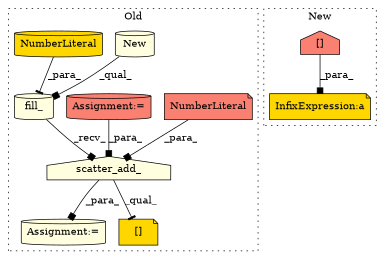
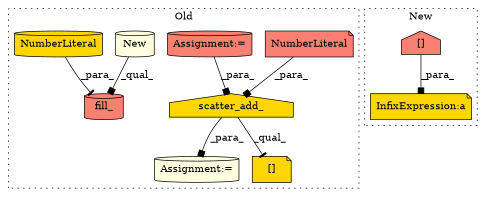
(34, 107) -> (104, 107)
(67, 138) -> none
(109, 169) -> (231, 107)
